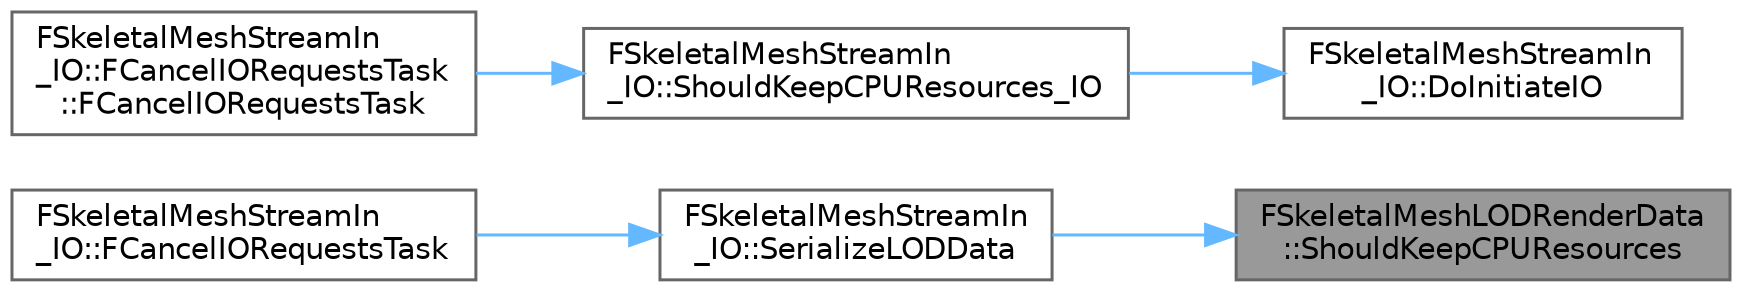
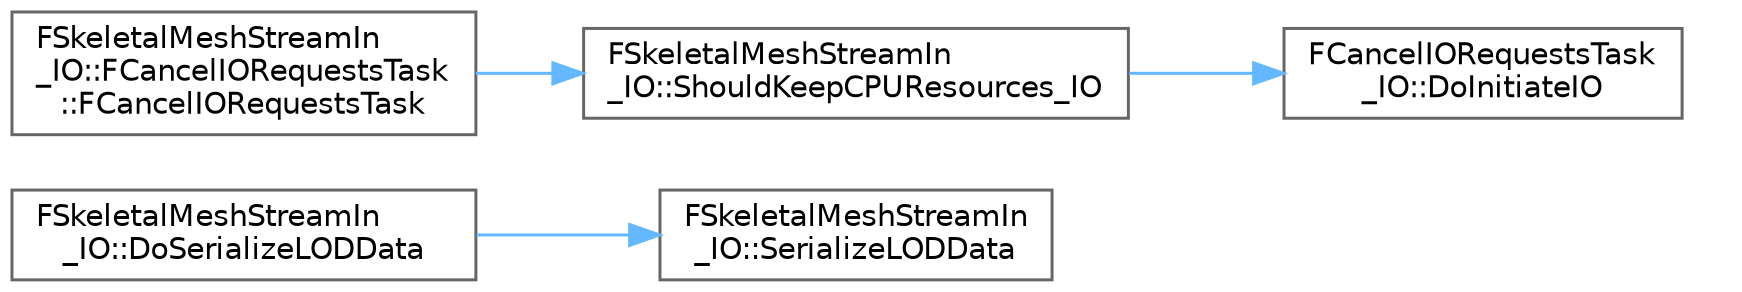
(1483, 73) -> (1483, 73)
(244, 235) -> (244, 235)
(1483, 235) -> none
